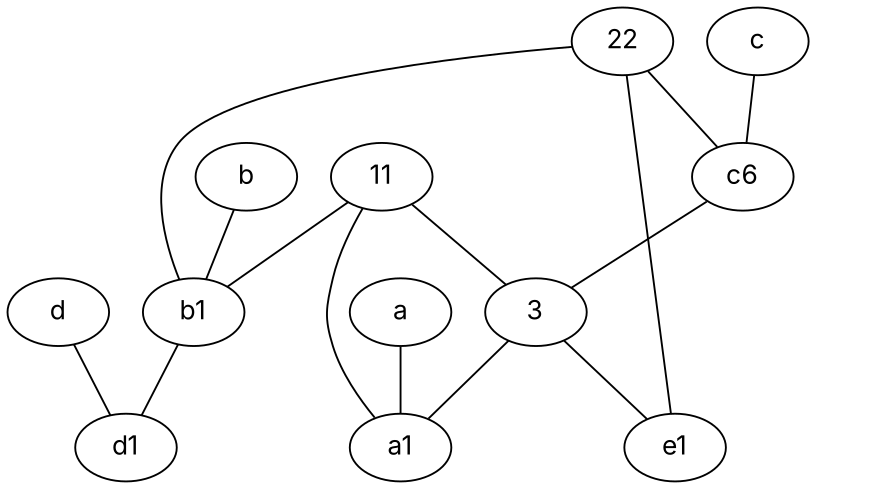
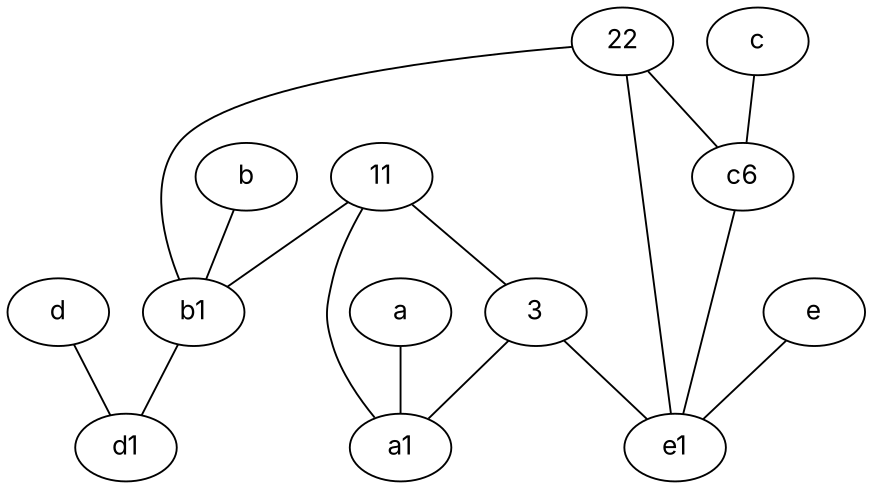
(636, 247) -> (709, 312)
none -> (814, 312)
